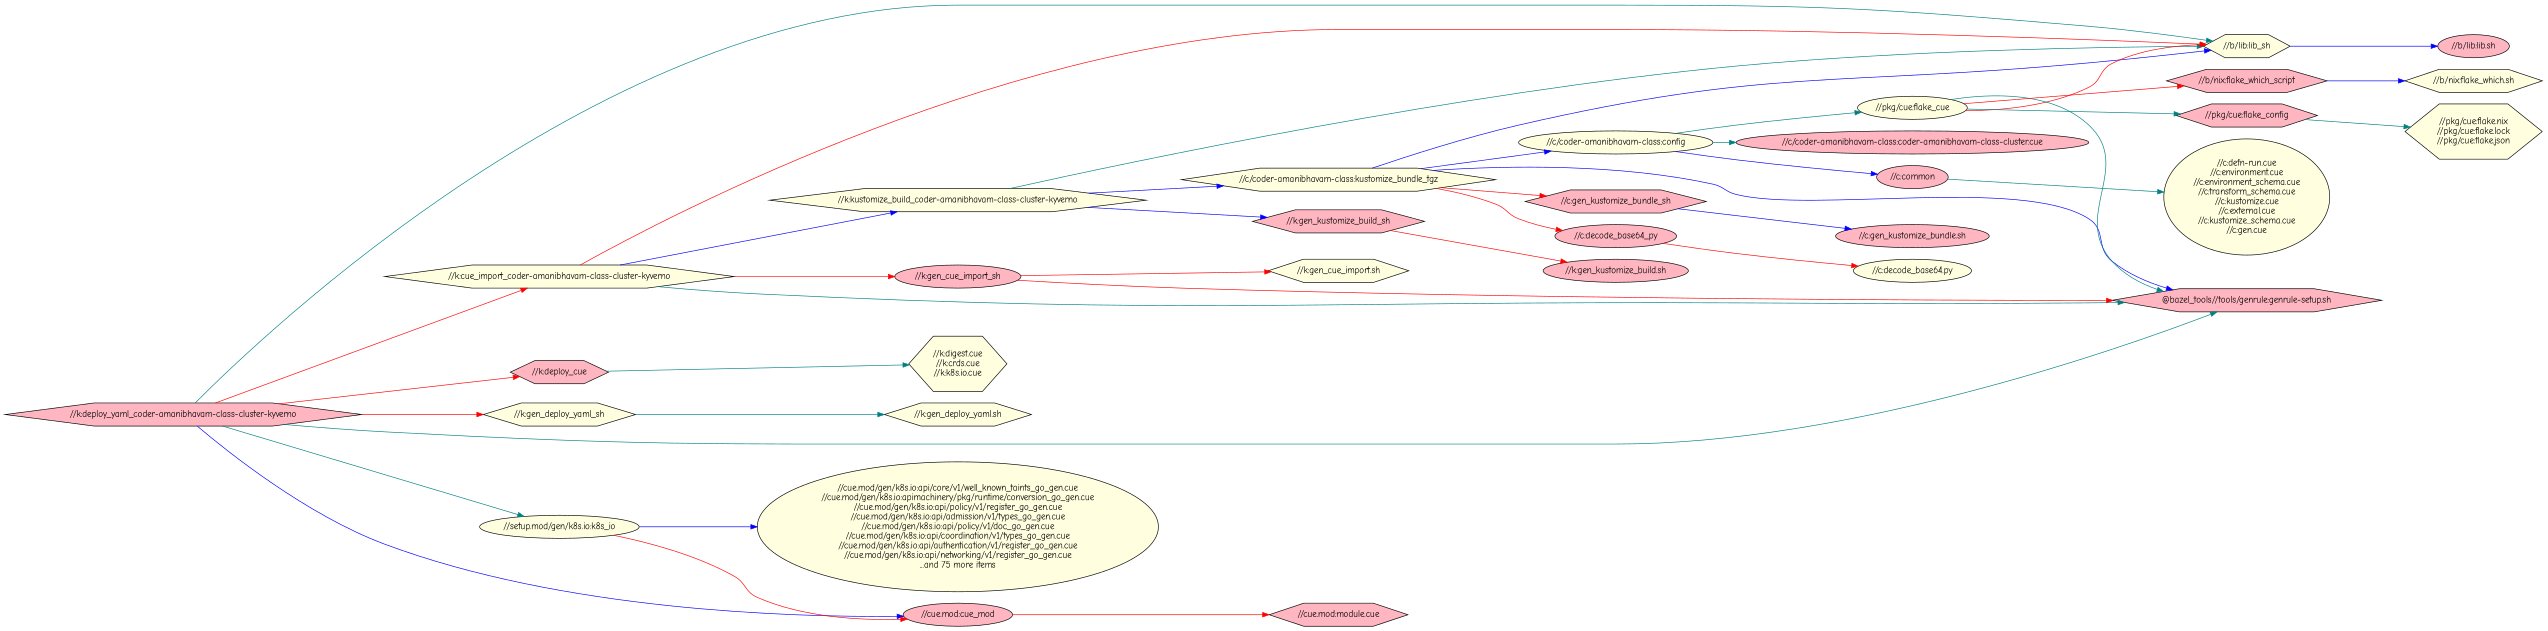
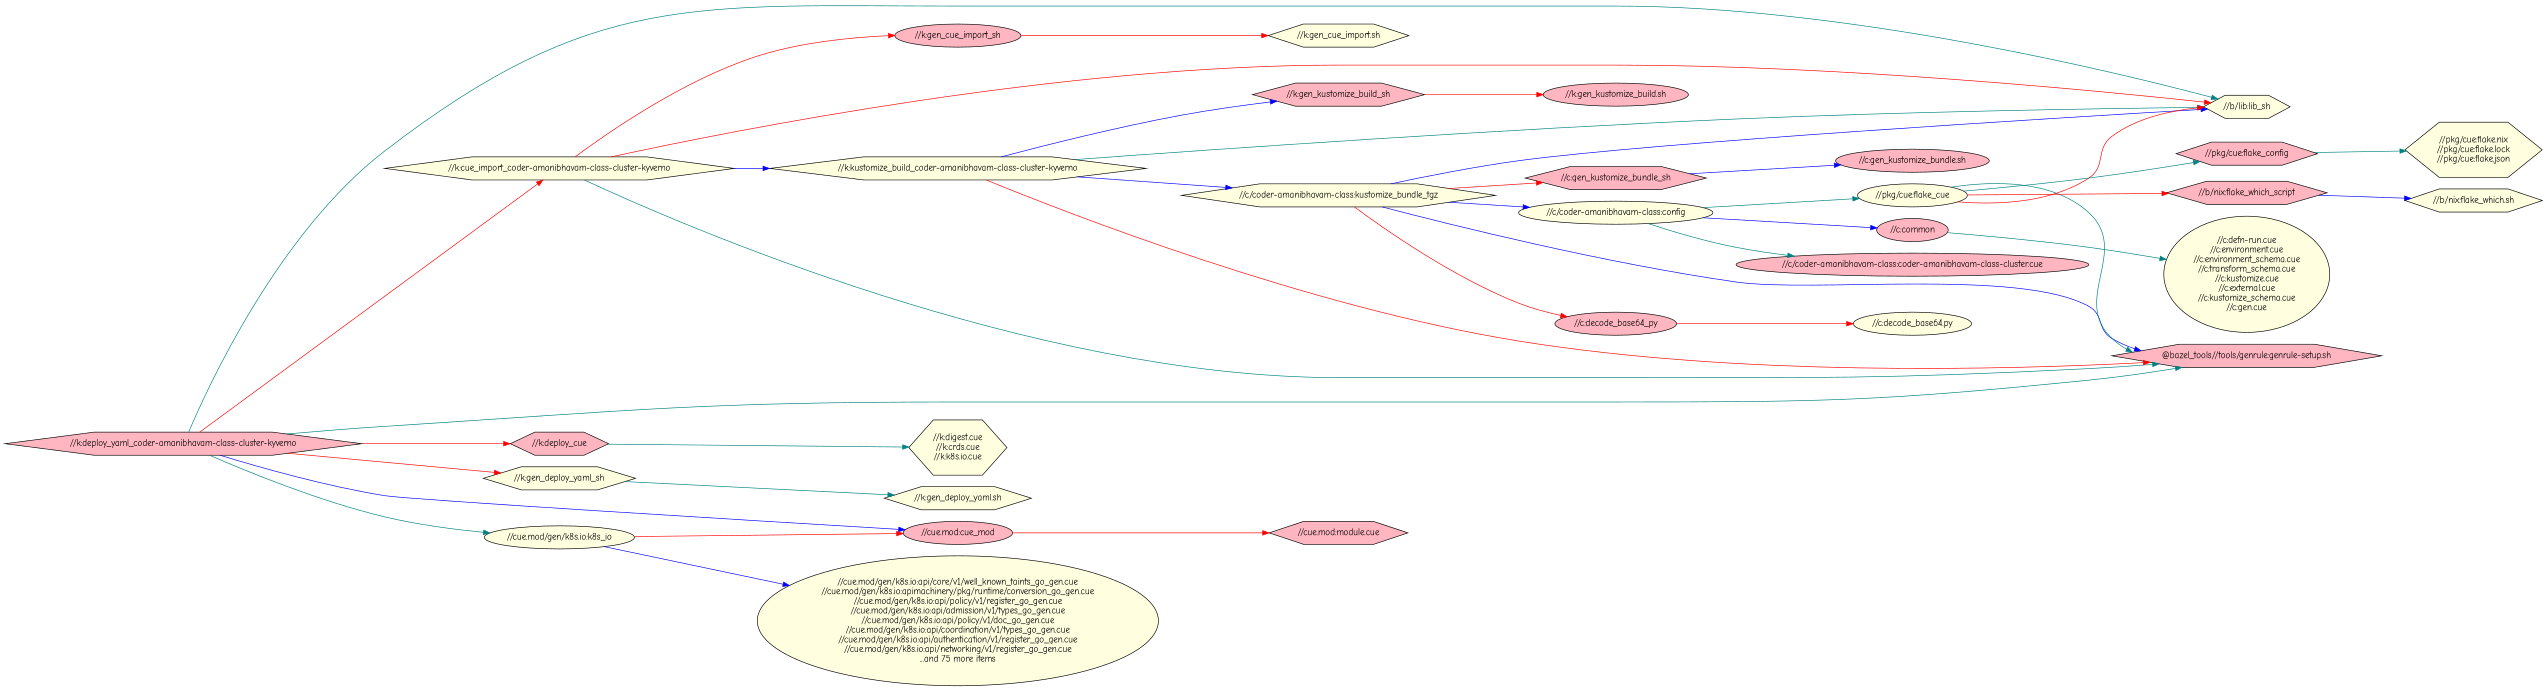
(2474, 46) -> none
(1562, 297) -> (1553, 346)
(559, 527) -> (559, 537)
